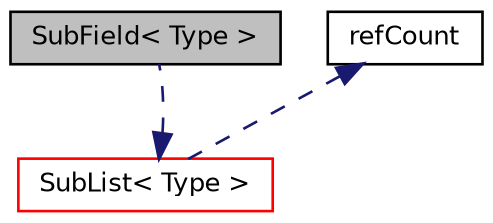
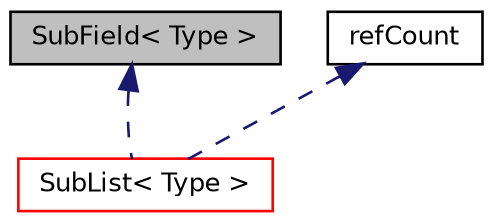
(163, 99) -> (128, 125)
